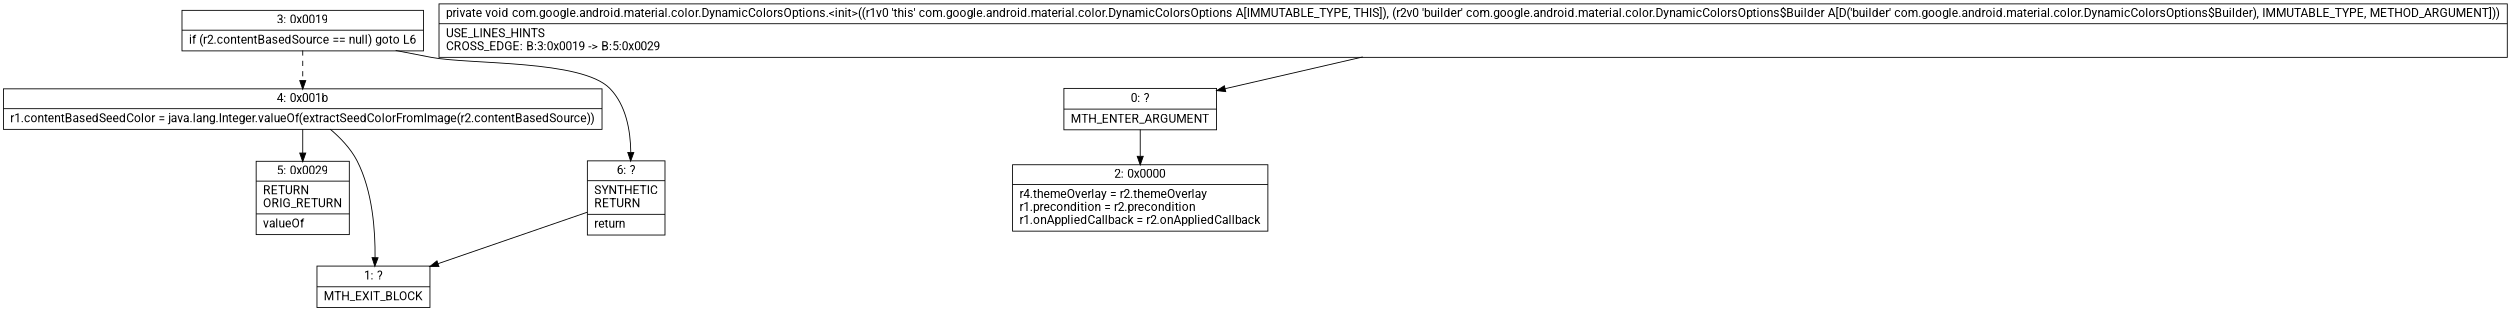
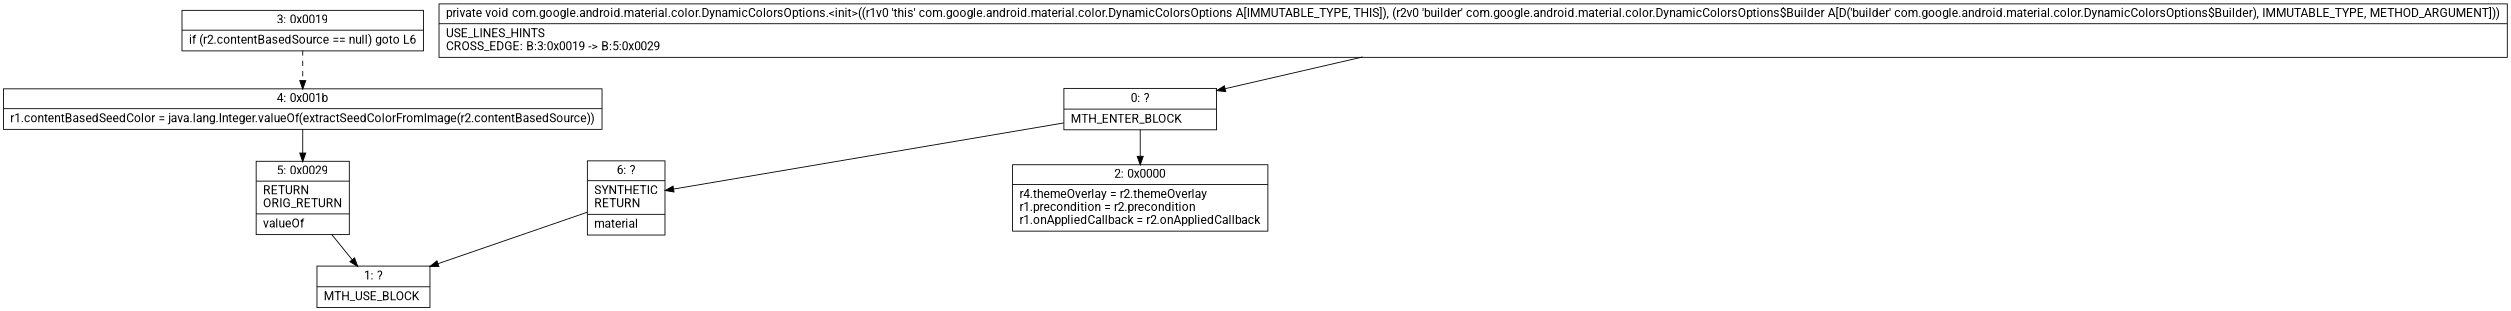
(539, 66) -> (869, 156)
(1140, 119) -> (1127, 119)
(367, 188) -> (342, 247)
(610, 224) -> (617, 224)
(373, 297) -> (372, 297)
